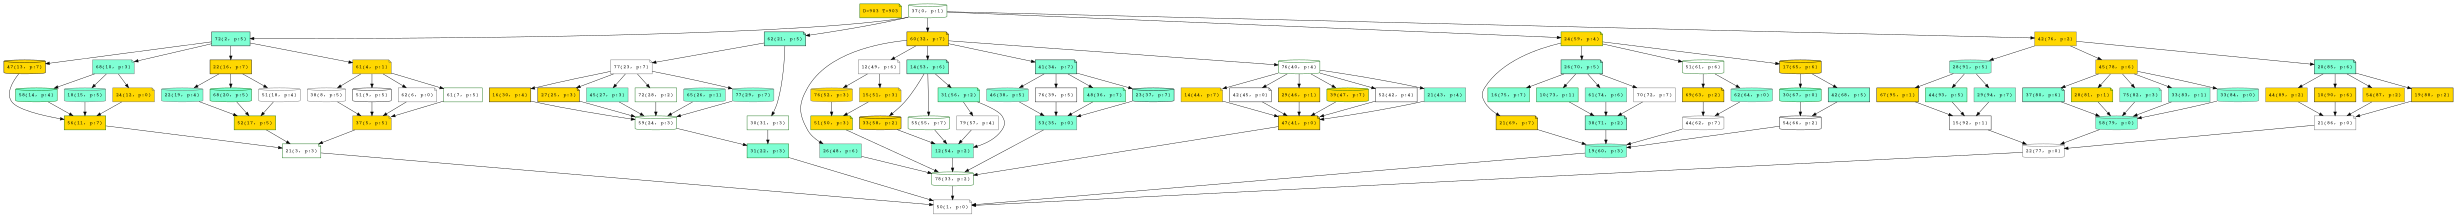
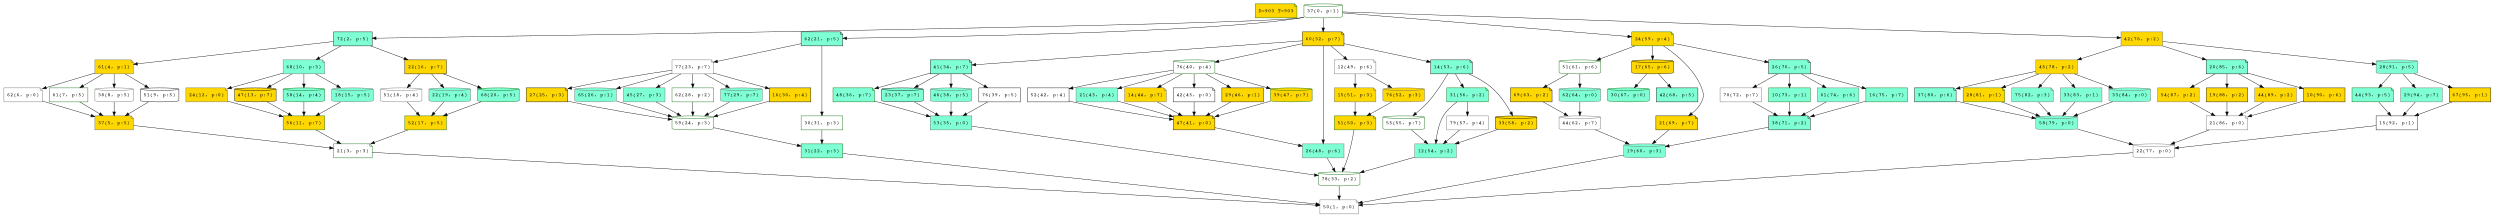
(130, 53) -> (281, 80)
(2117, 67) -> (2057, 67)
none -> (646, 80)
(656, 95) -> (693, 95)
(1946, 95) -> (2373, 95)
none -> (1840, 108)
(1800, 123) -> none
(1128, 151) -> (1257, 136)
